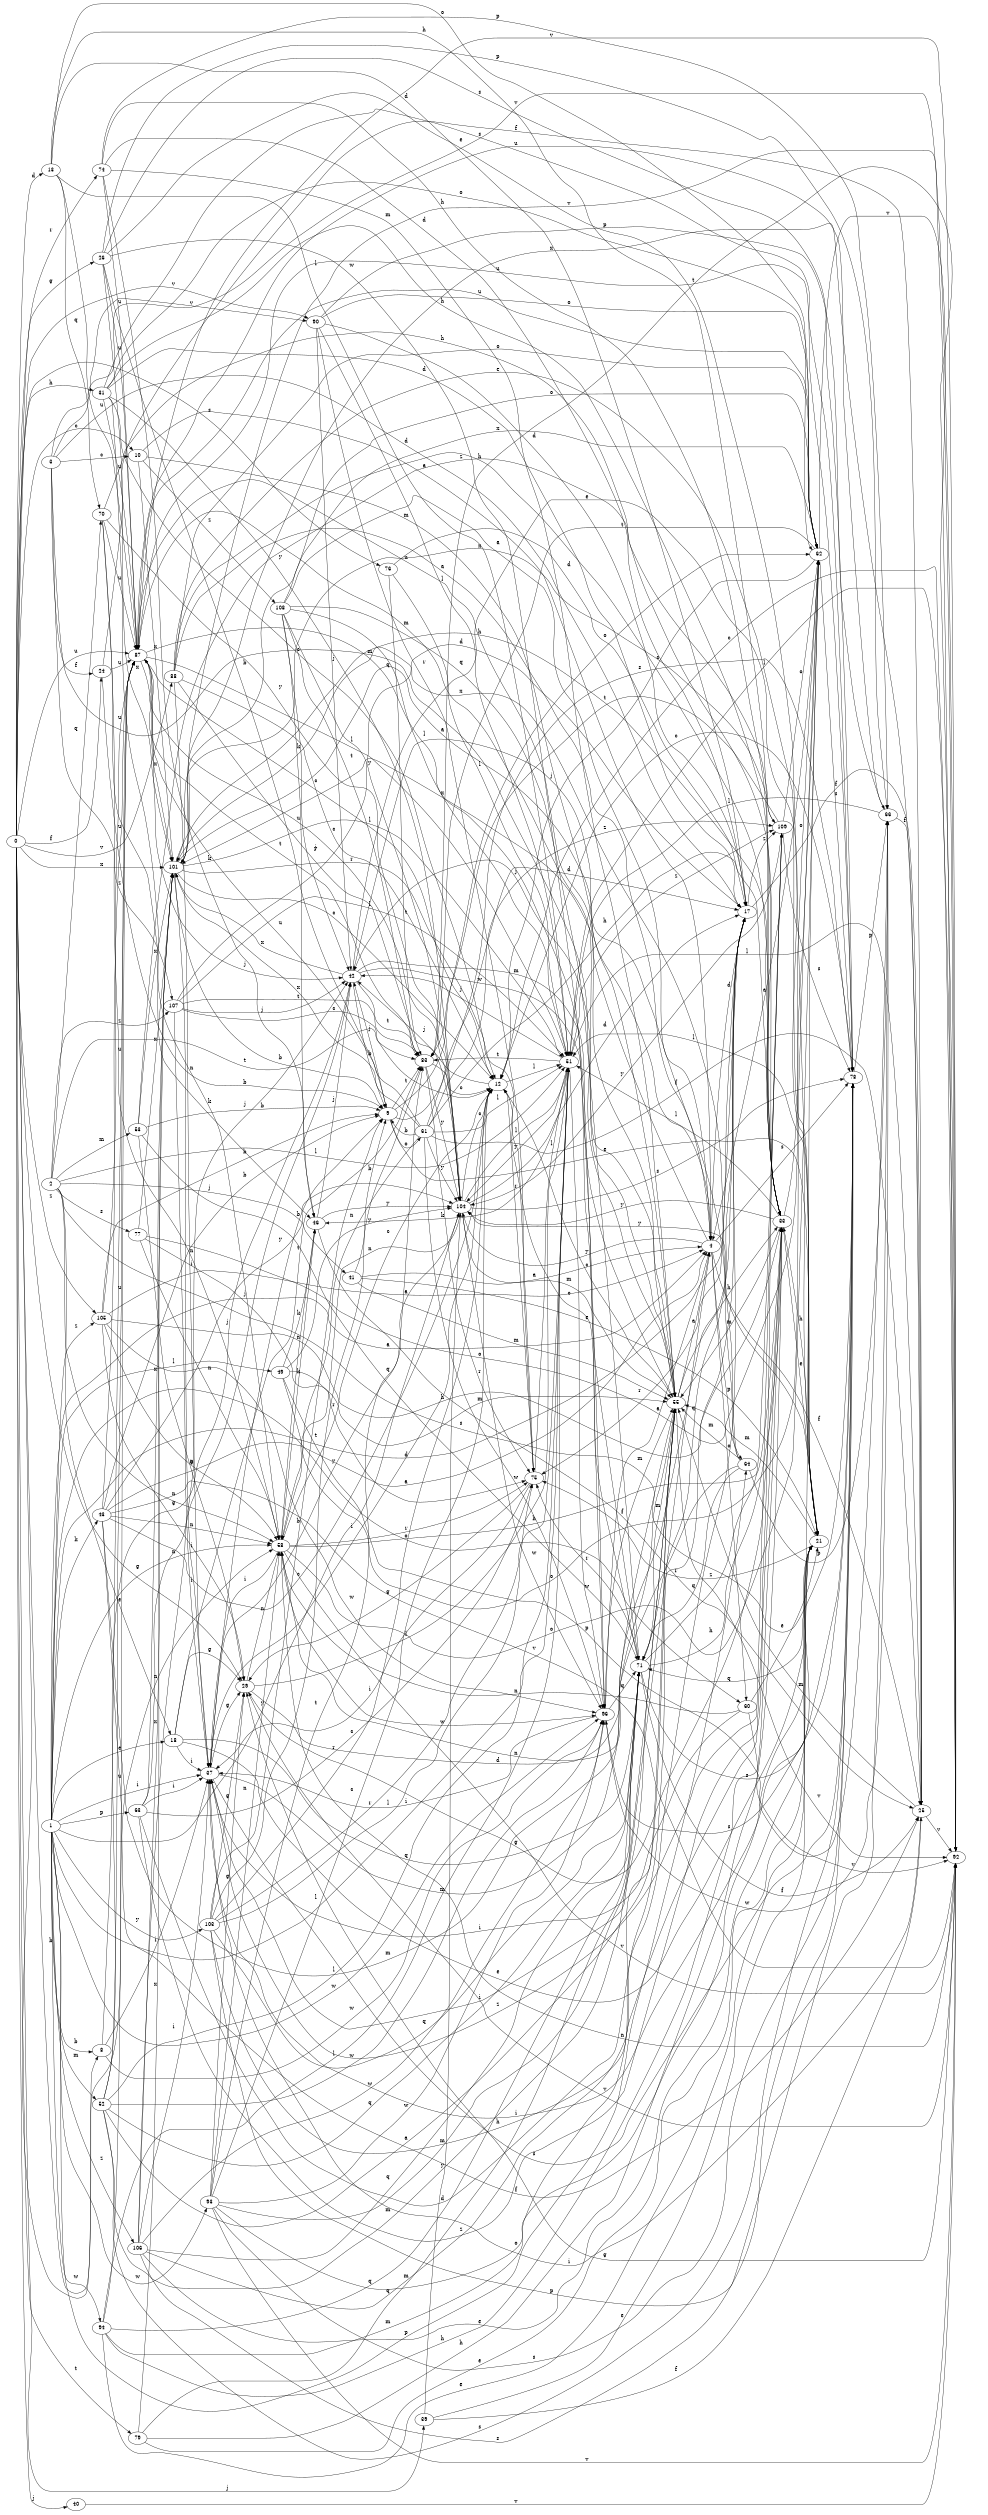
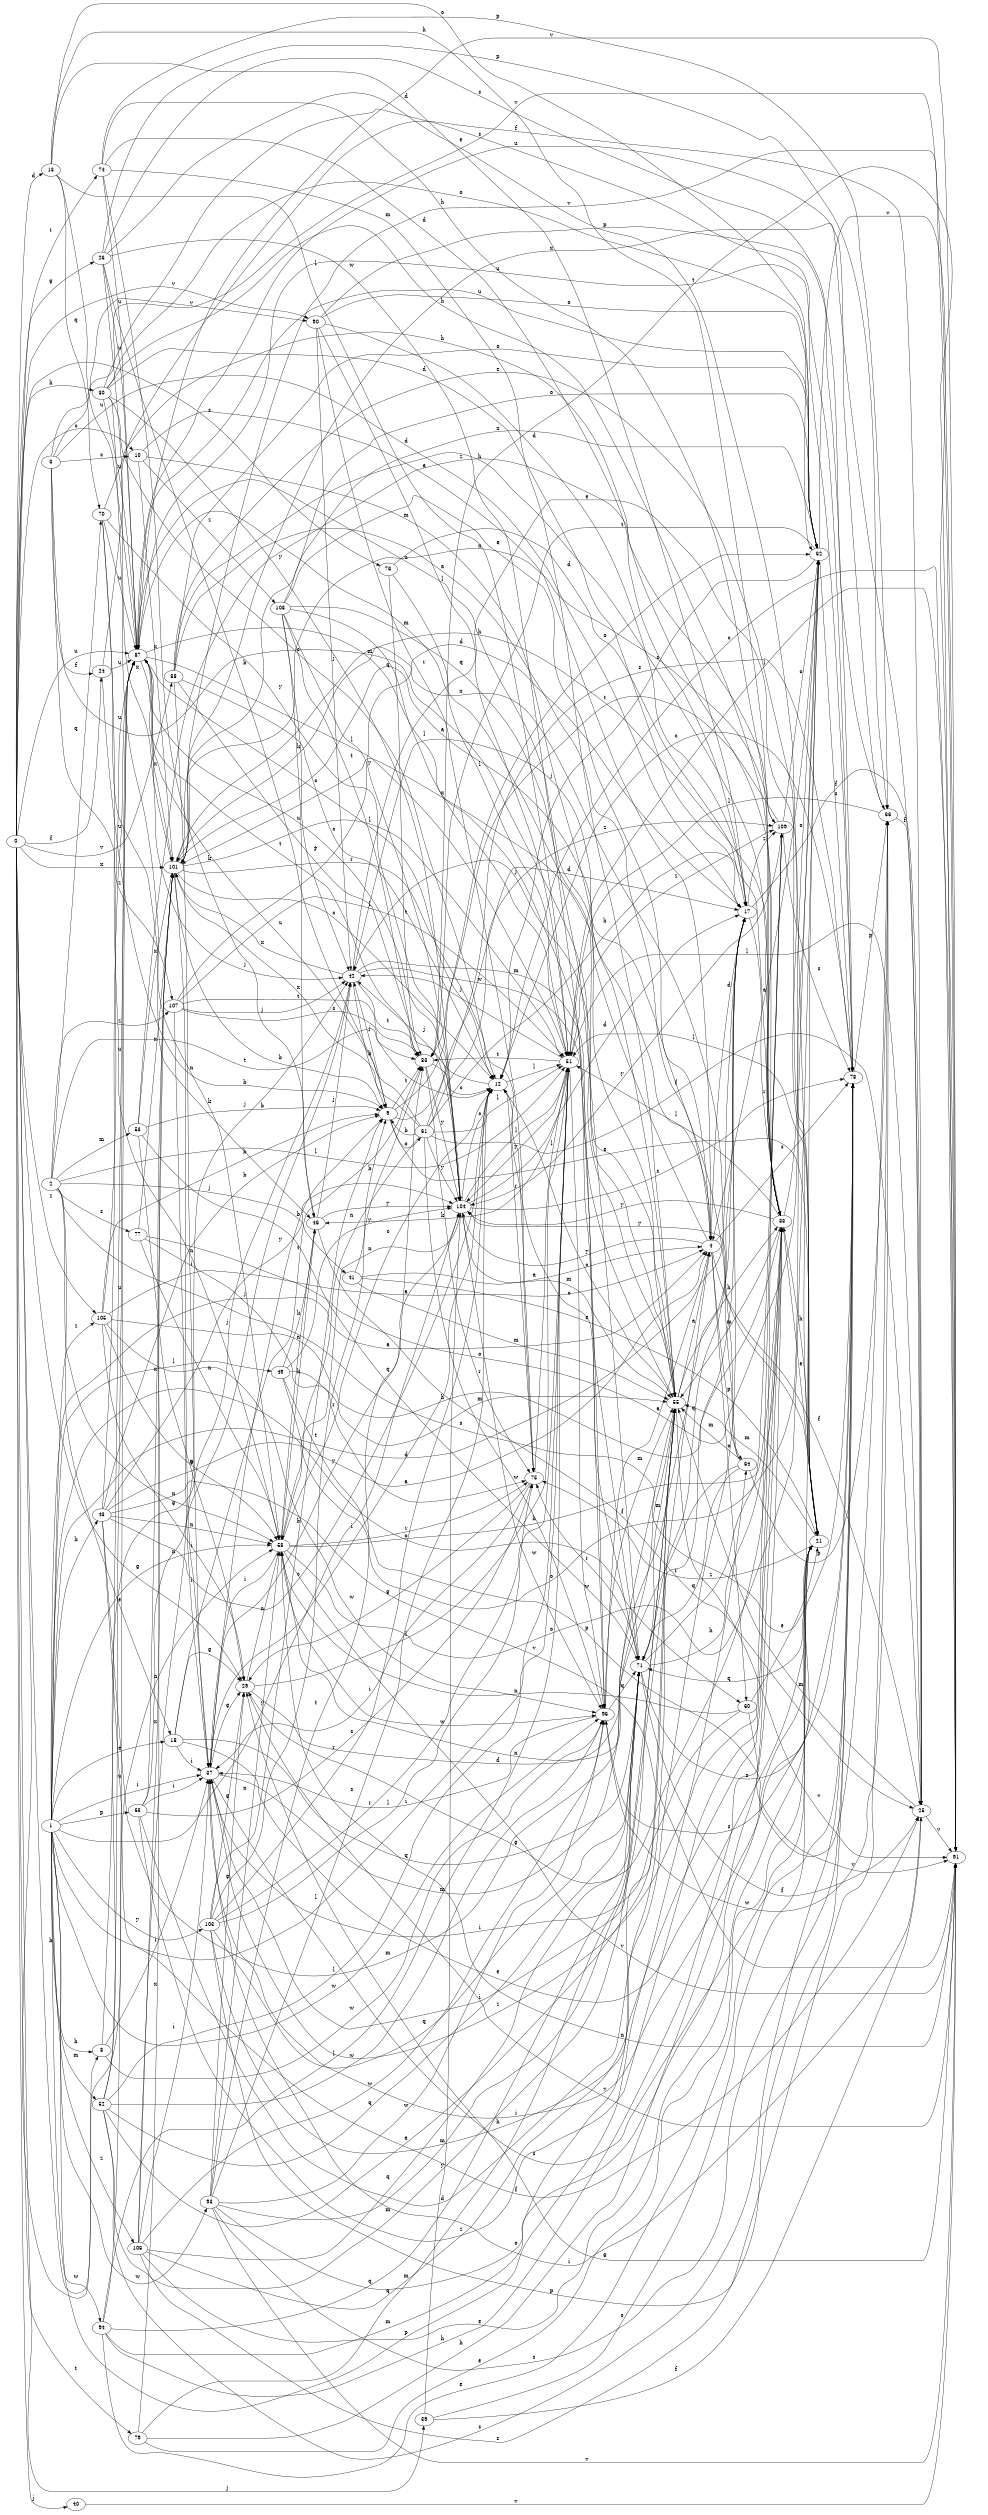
(102, 393) -> (102, 393)
(721, 1263) -> (761, 1058)
(956, 1857) -> (956, 1857)
